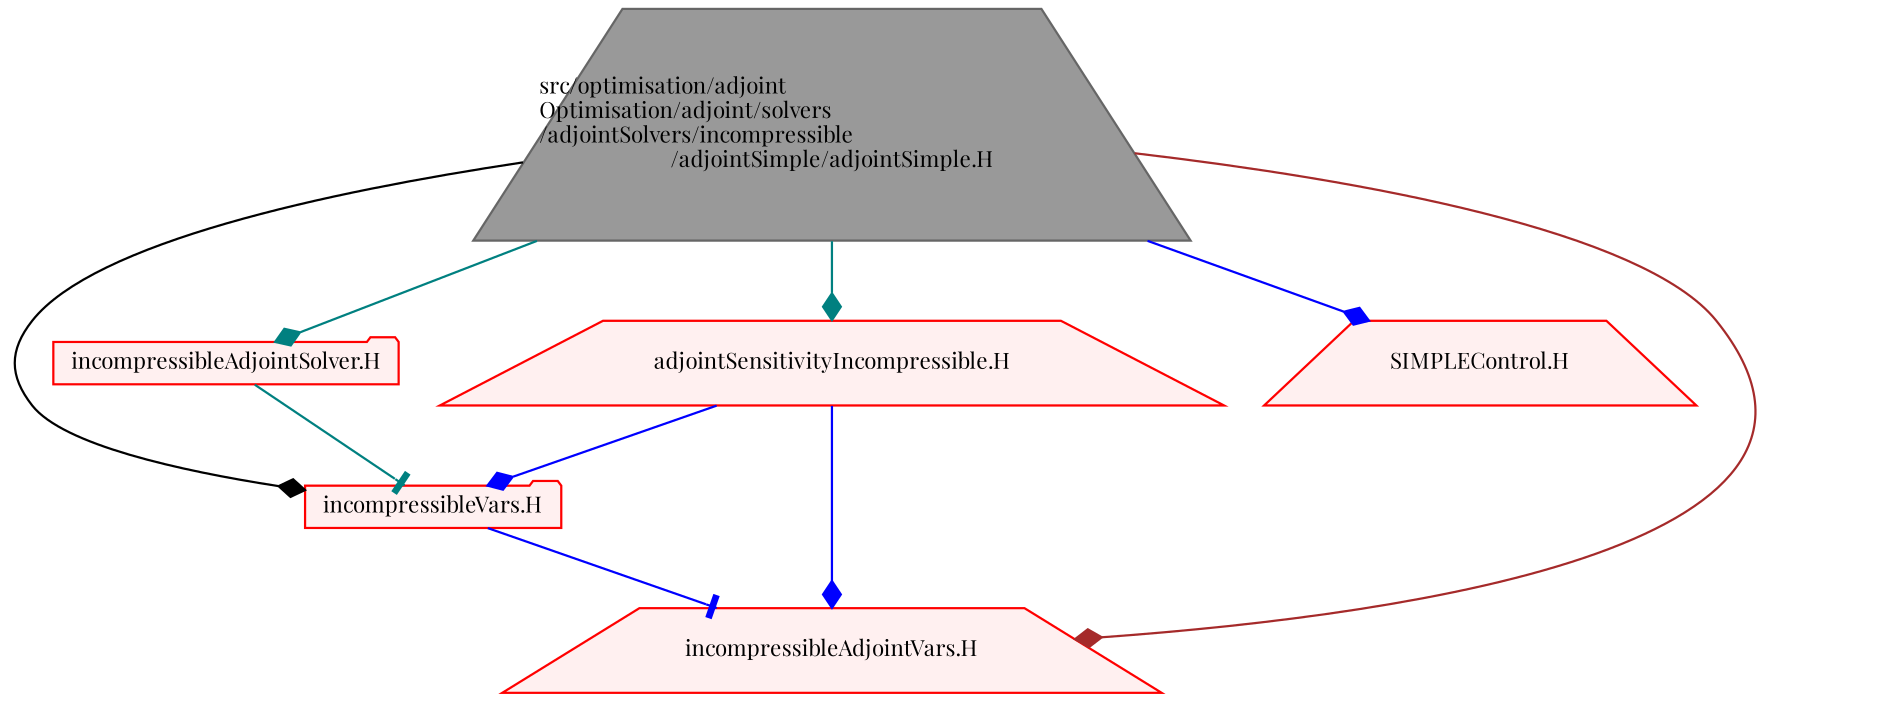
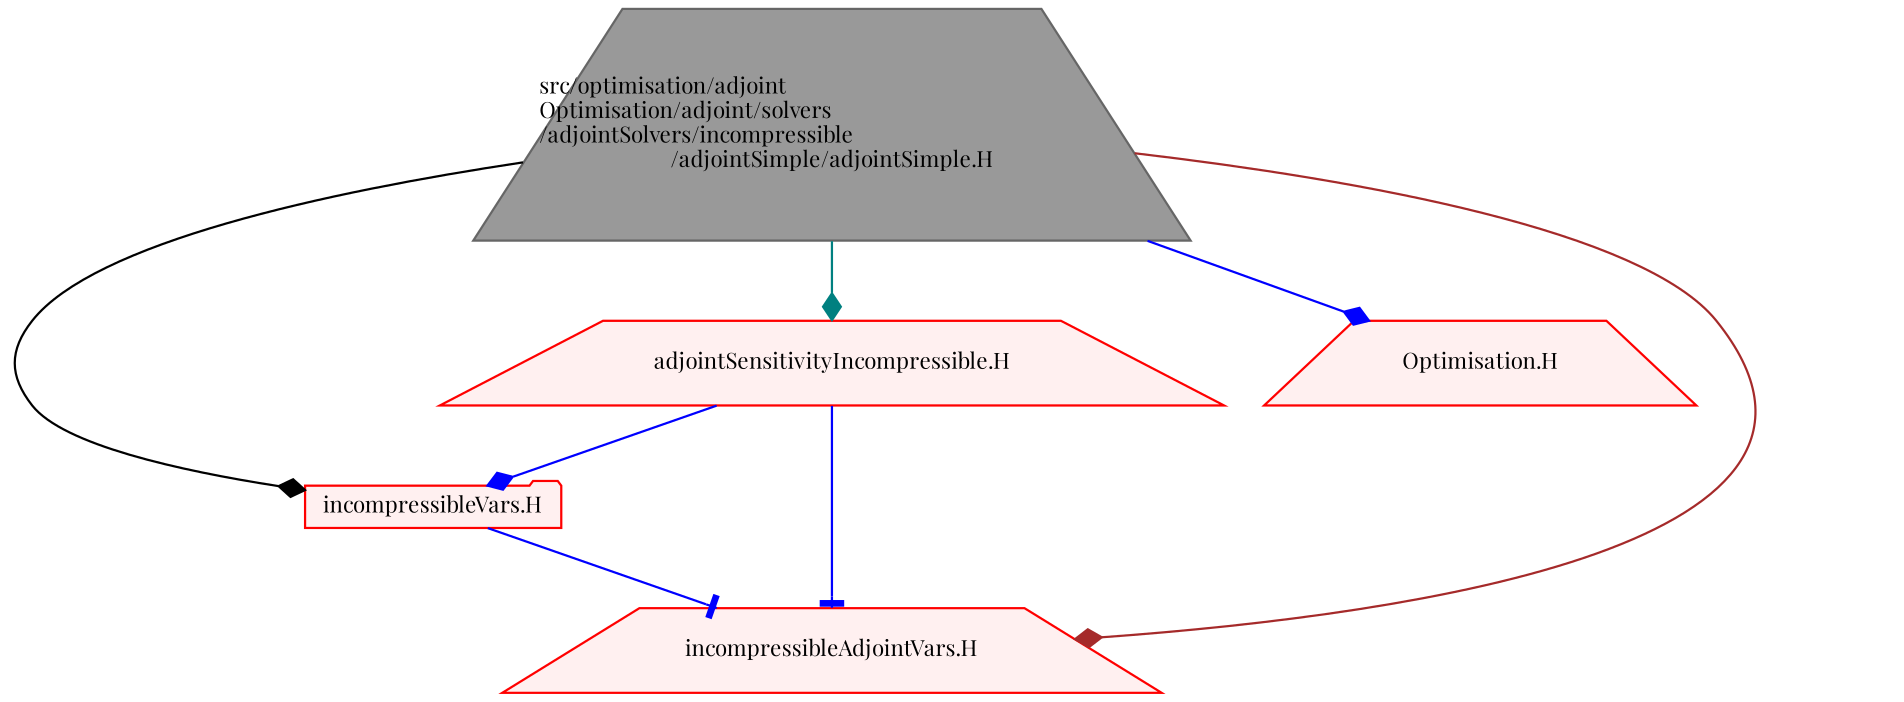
(226, 363) -> none
(1480, 363) -> (1480, 363)
(832, 501) -> (832, 501)
